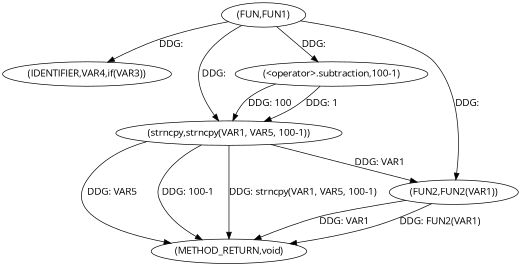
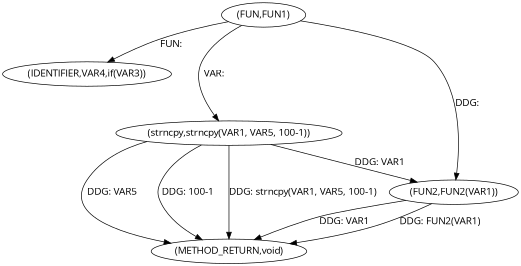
(173, 44) -> (173, 44)
(215, 74) -> (215, 74)
(332, 74) -> none
